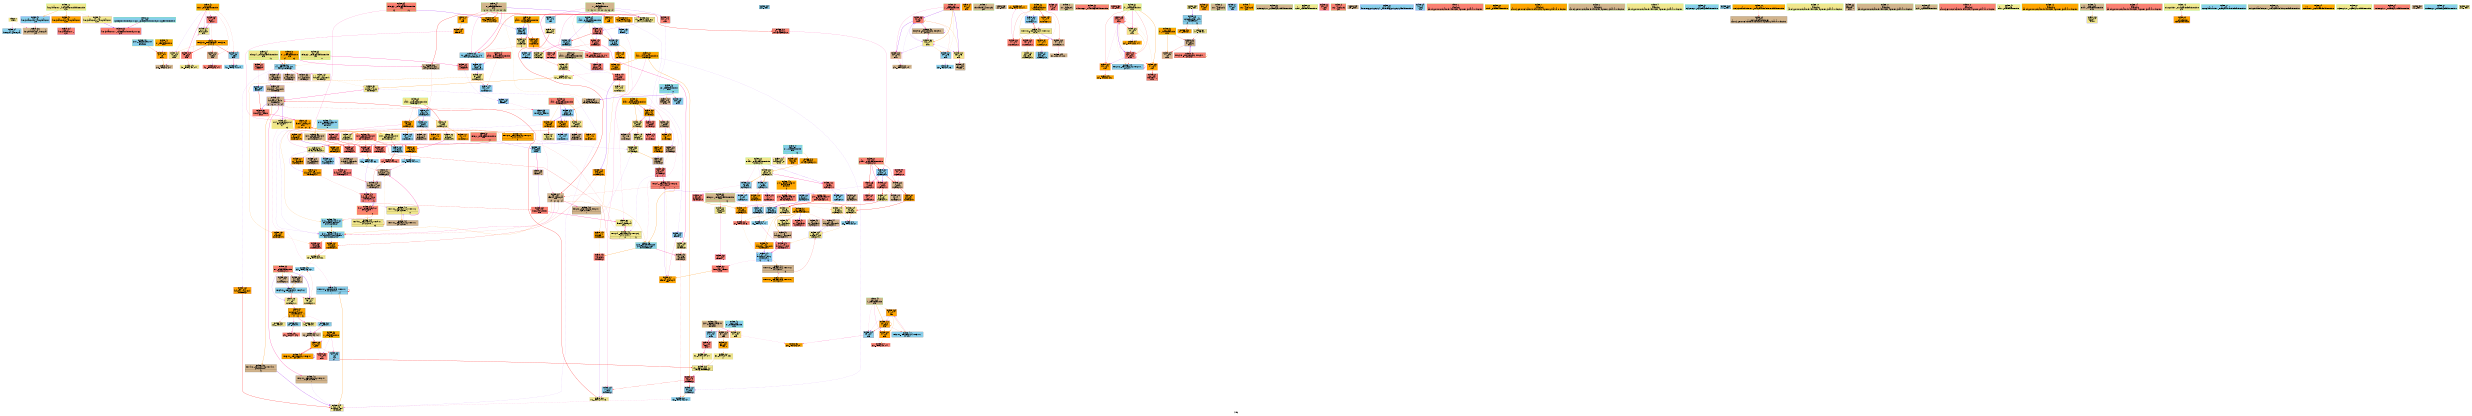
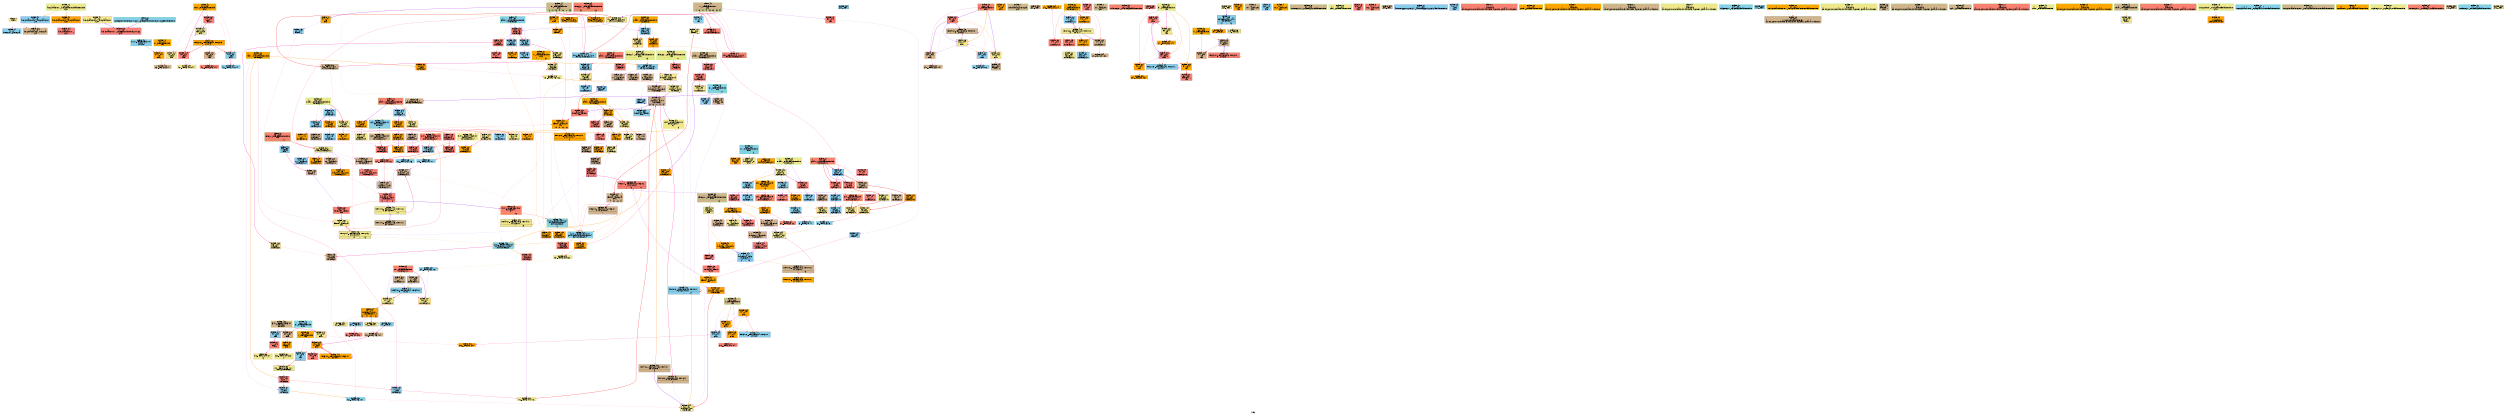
(492, 72) -> (599, 66)
